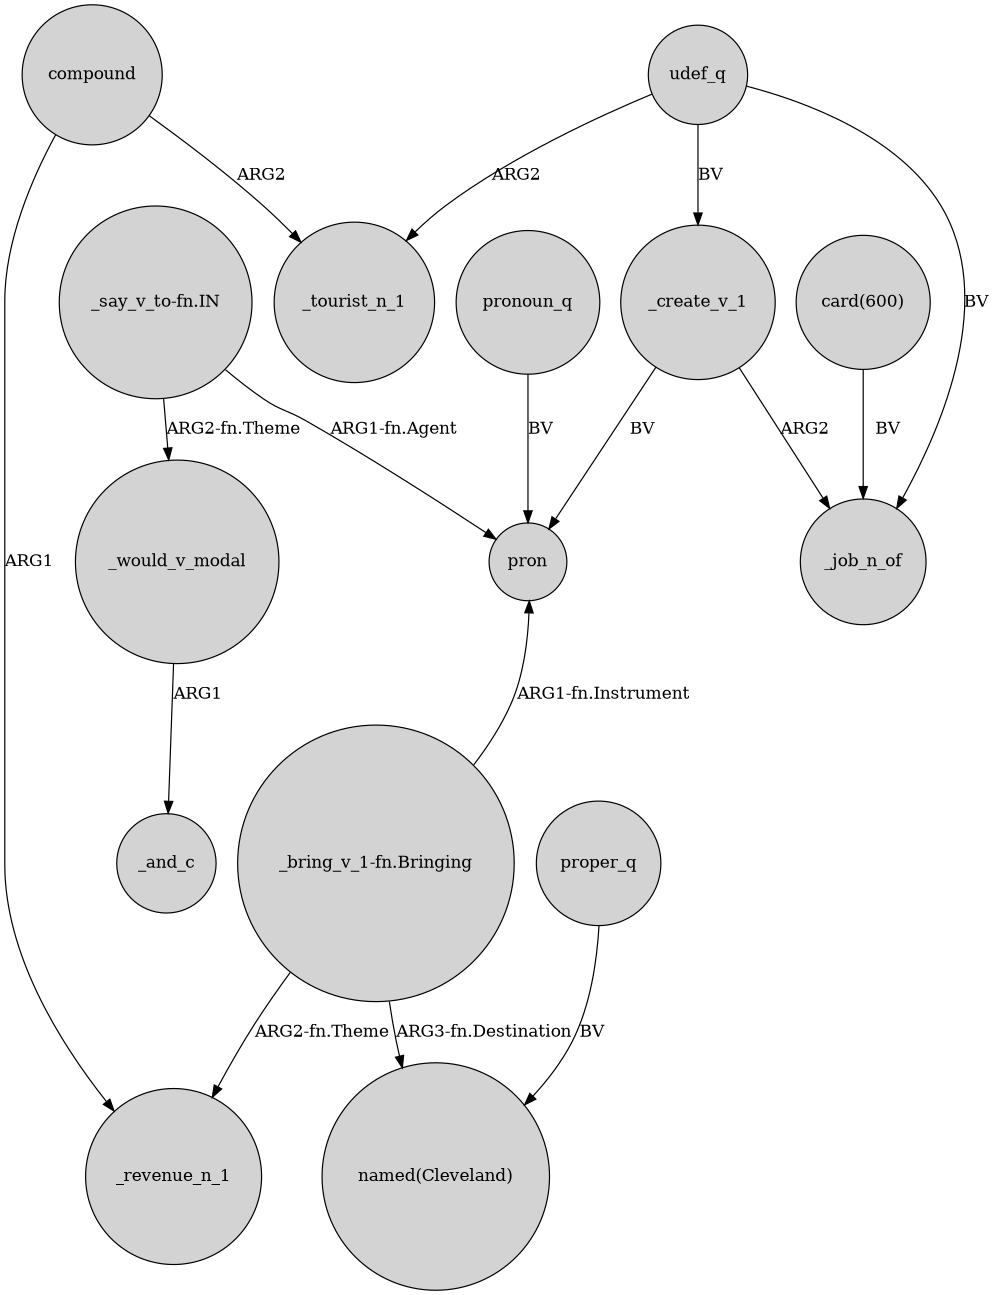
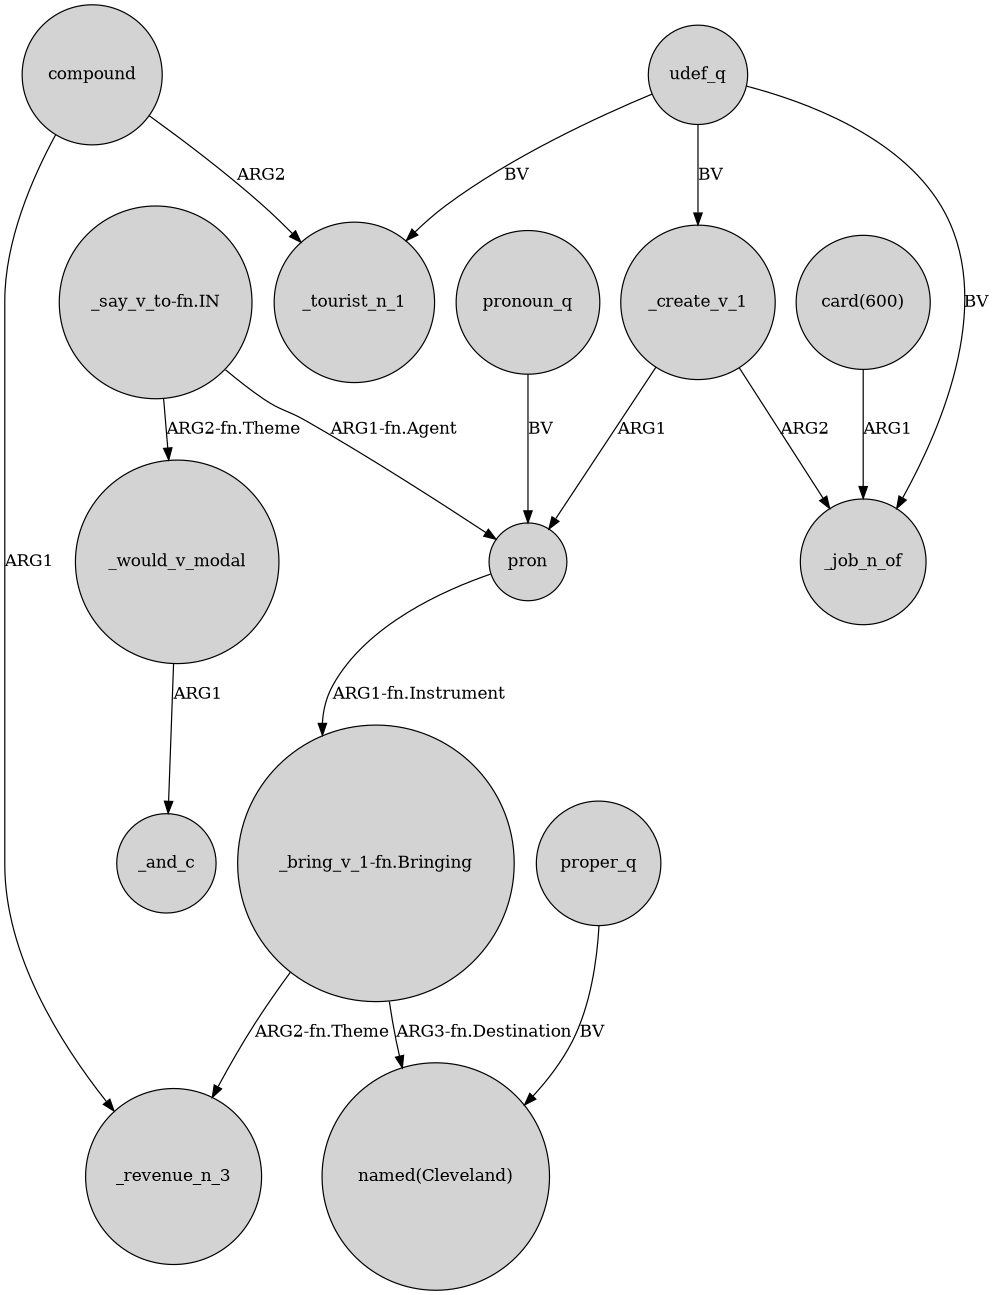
(517, 175) -> (517, 175)
(642, 429) -> (642, 429)
(888, 429) -> (888, 429)
(515, 694) -> (386, 627)
(174, 1177) -> (174, 1177)
